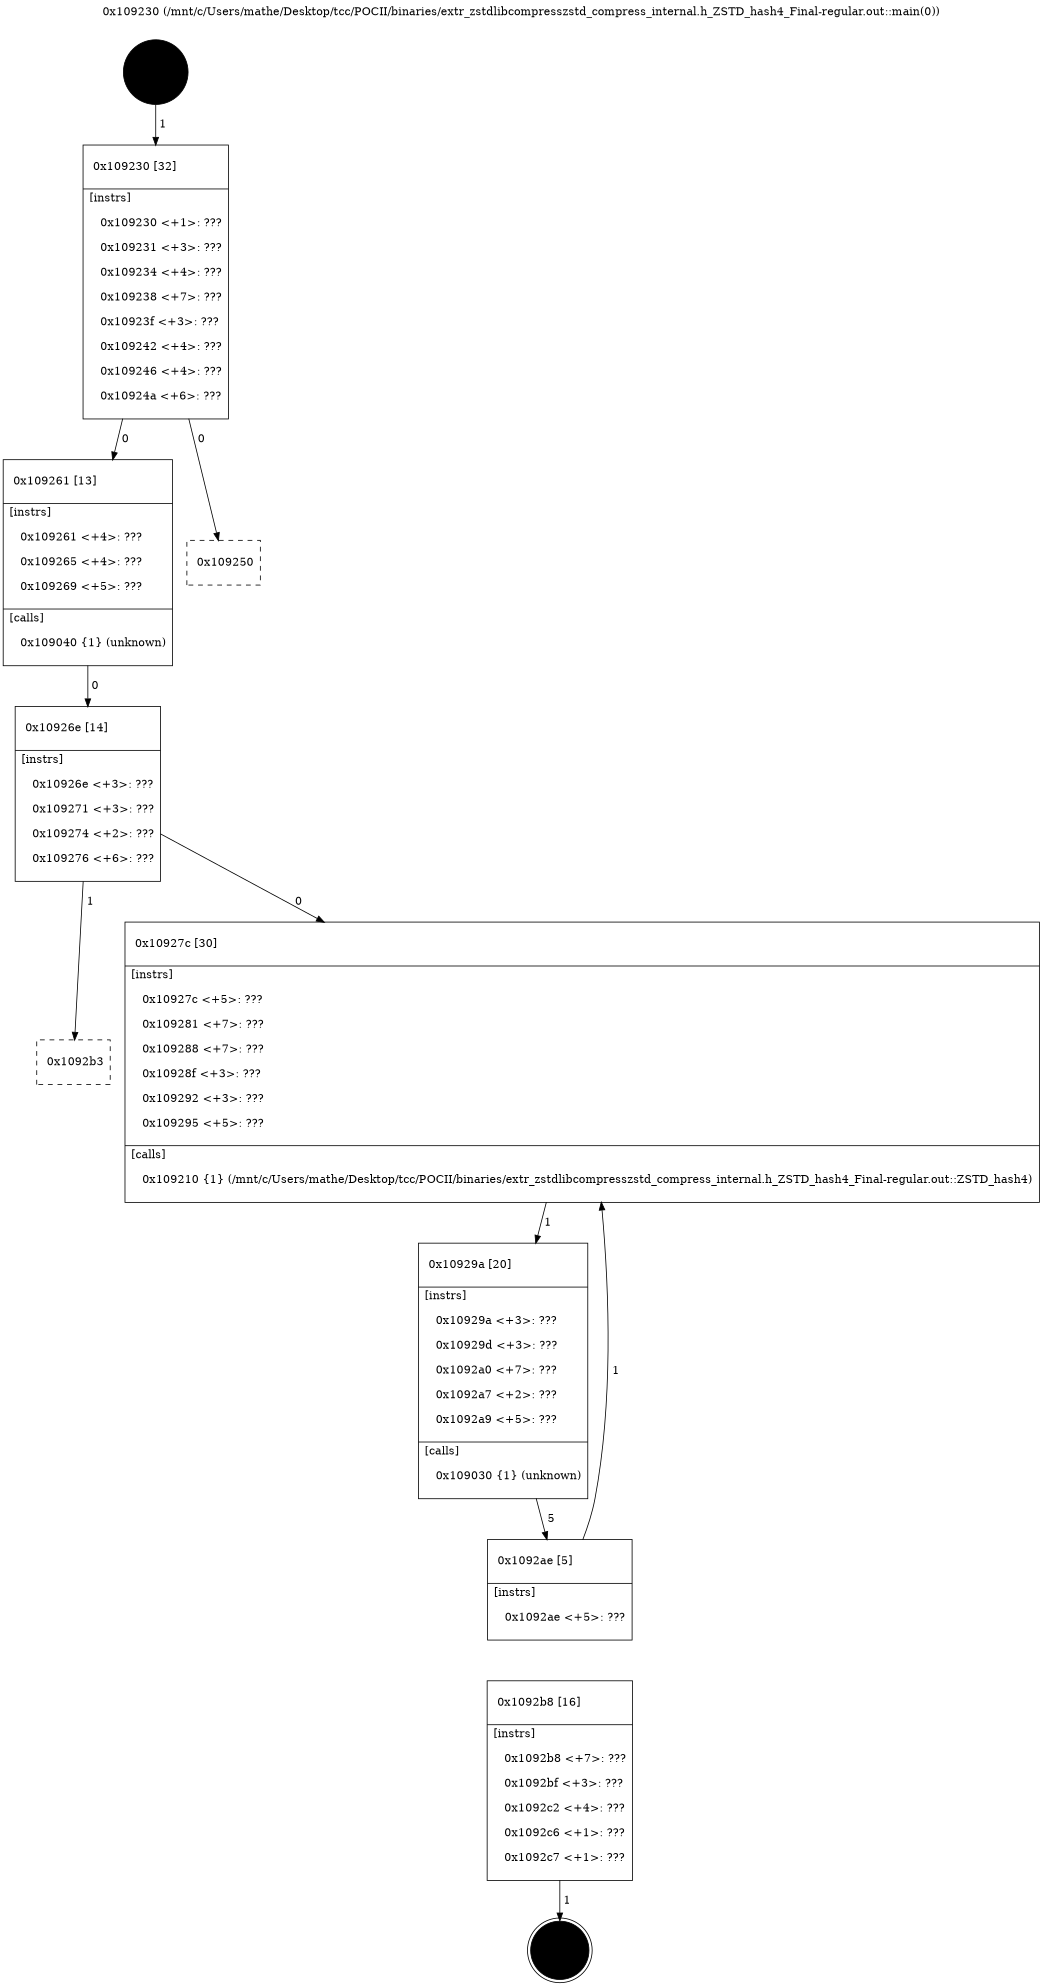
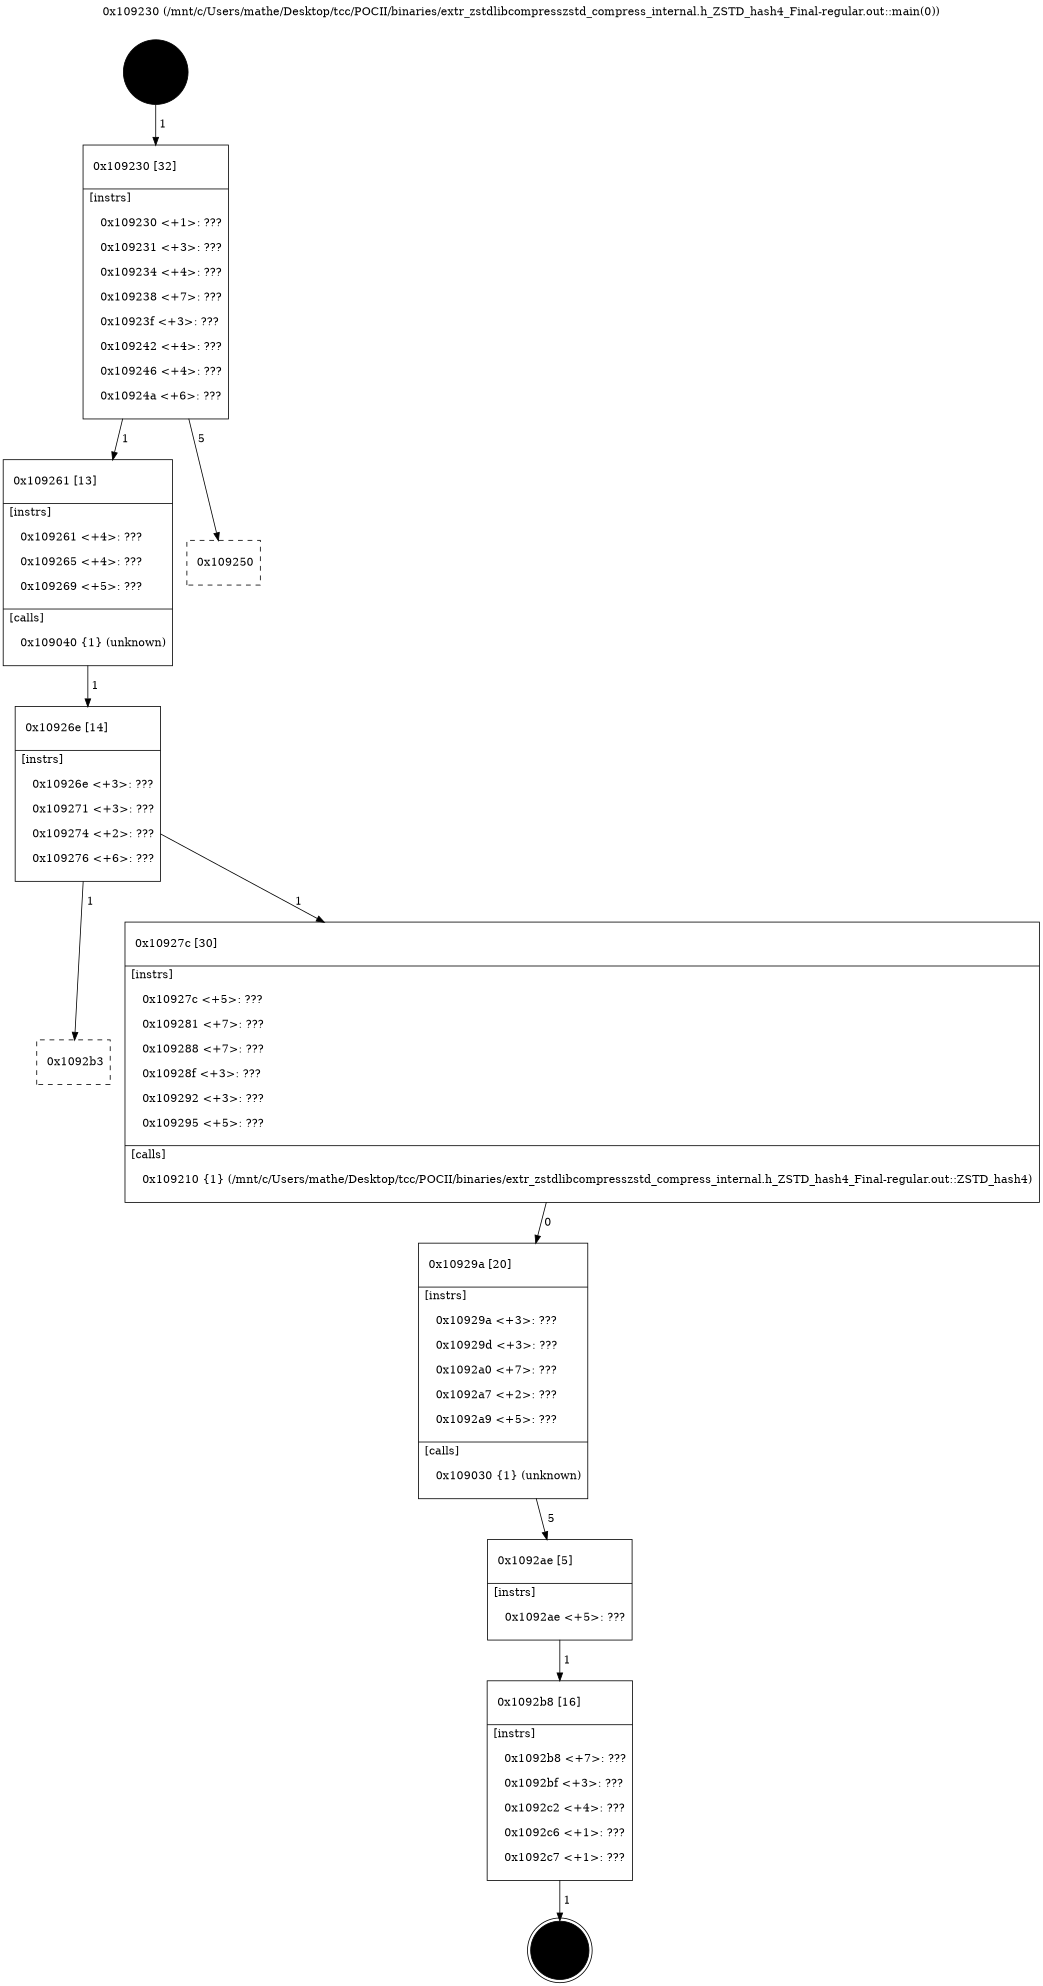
(124, 439) -> (124, 439)
(200, 439) -> (200, 439)
(93, 686) -> (93, 686)
(297, 902) -> (297, 902)
(546, 1223) -> (546, 1223)
(607, 1376) -> (560, 1656)
